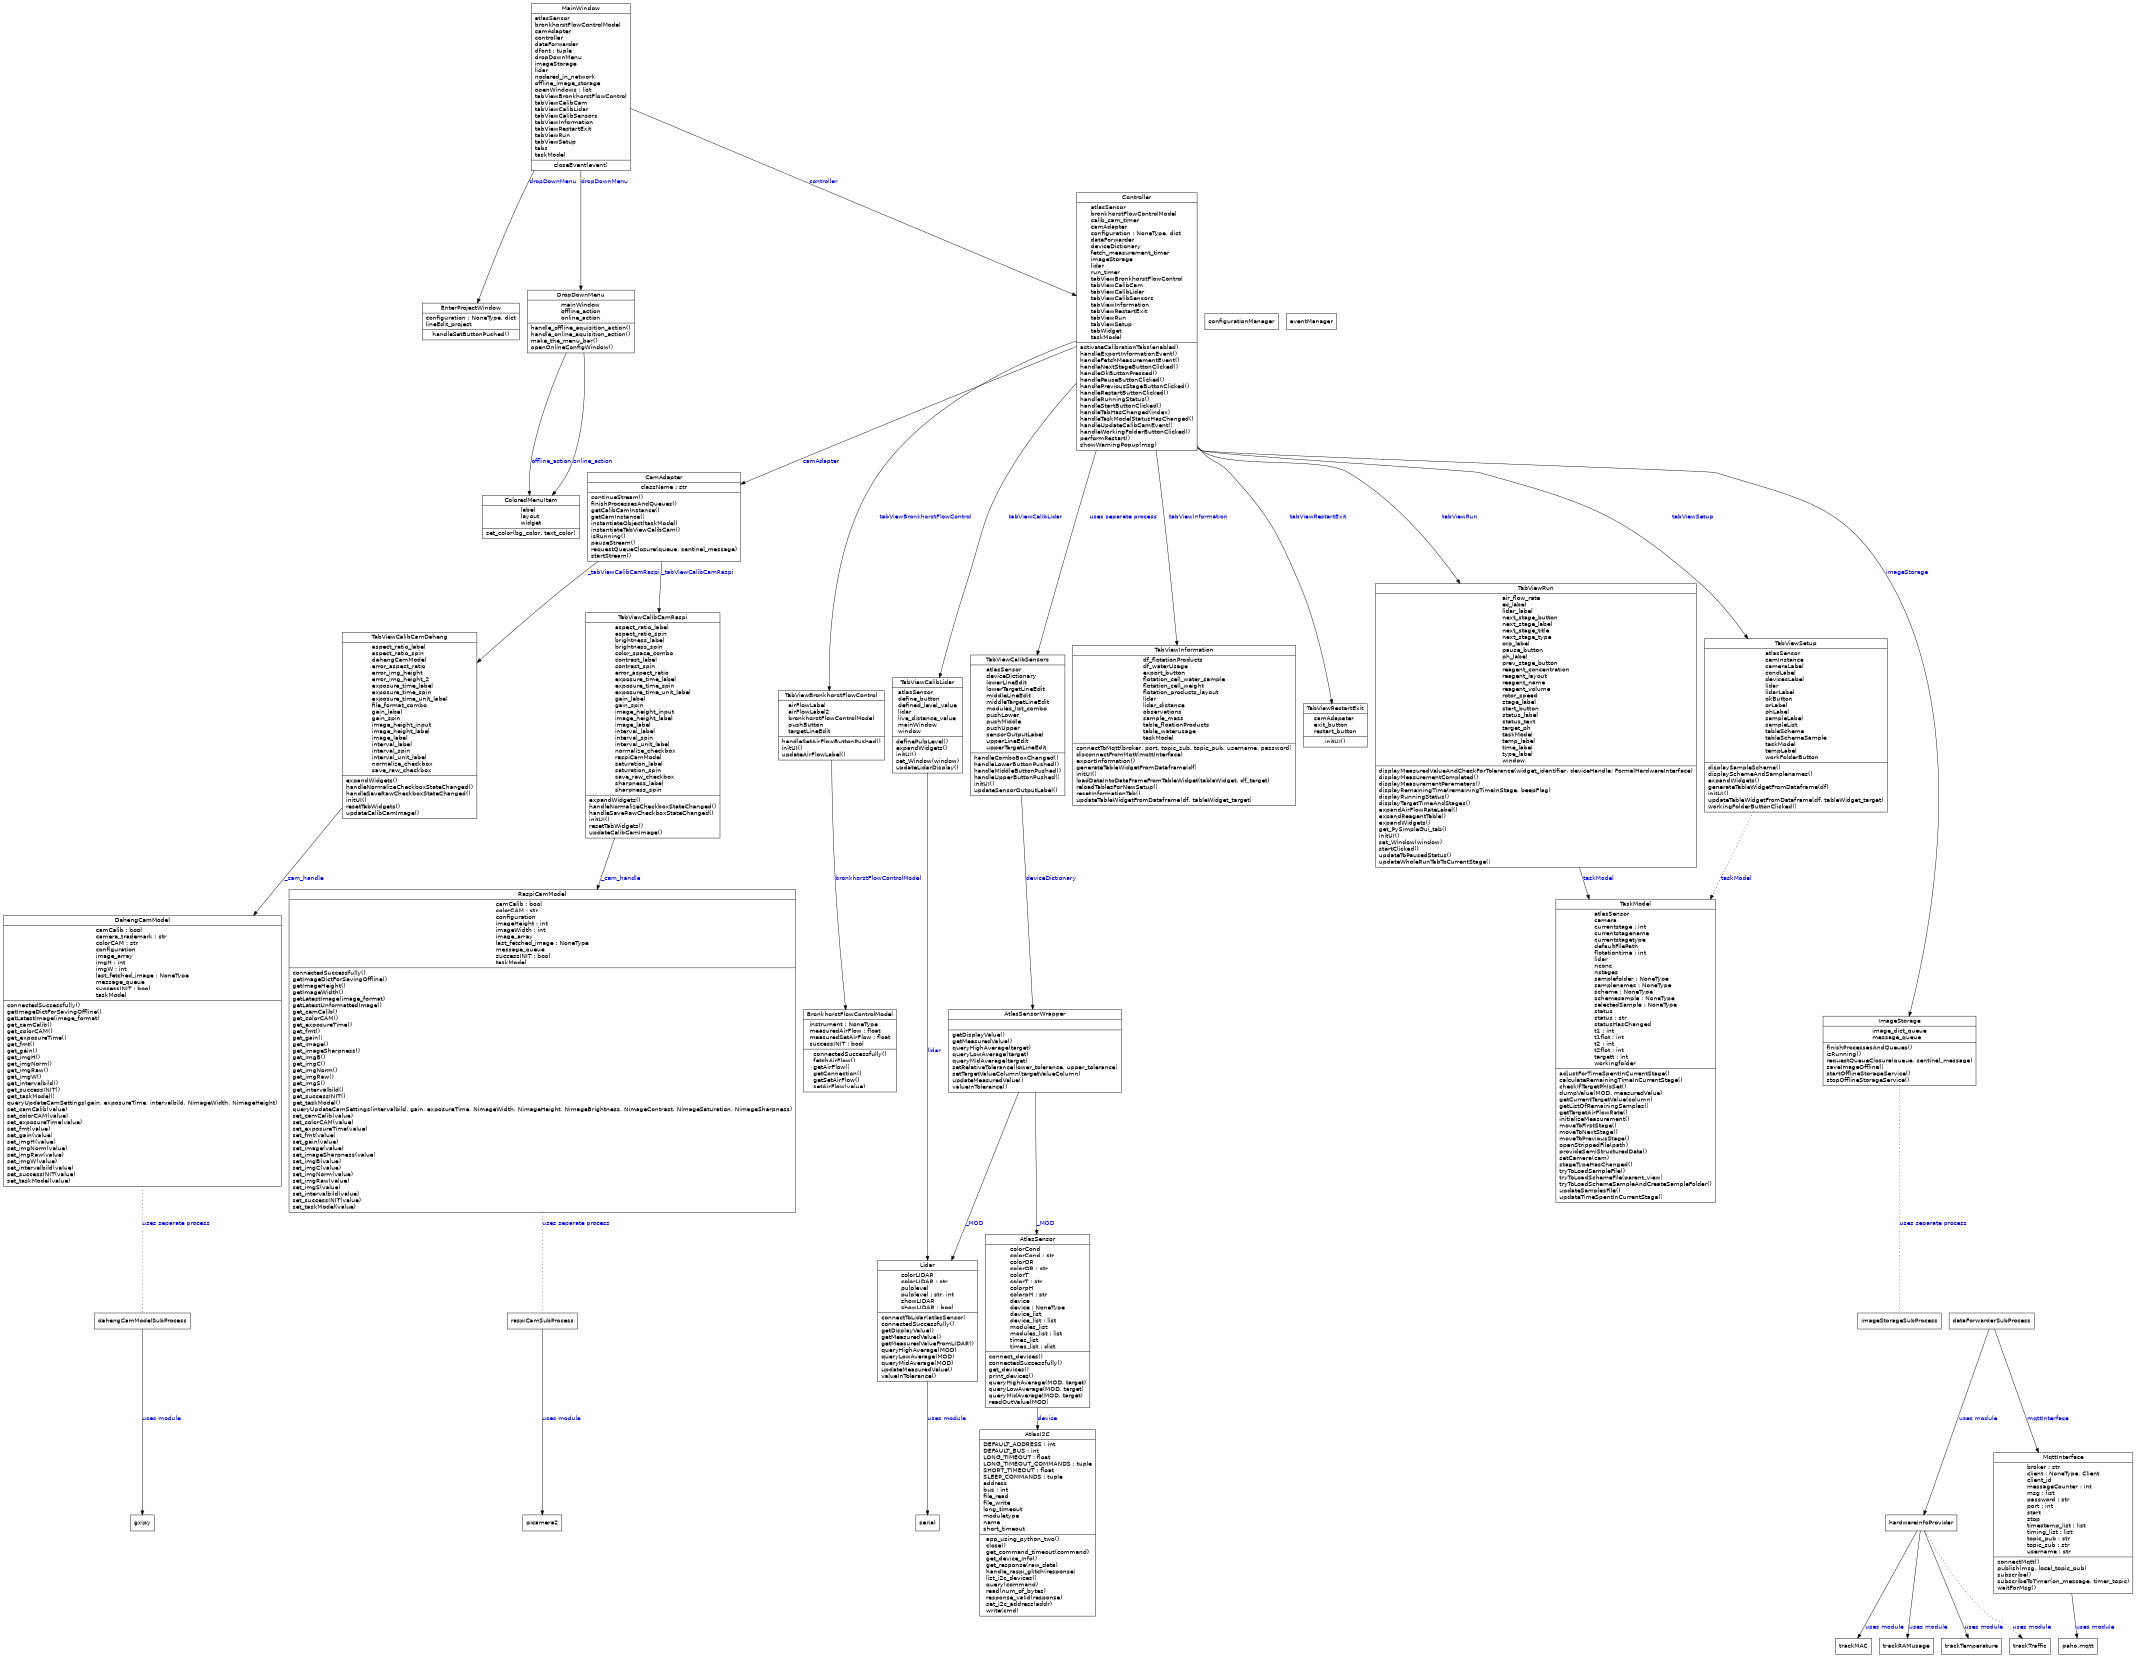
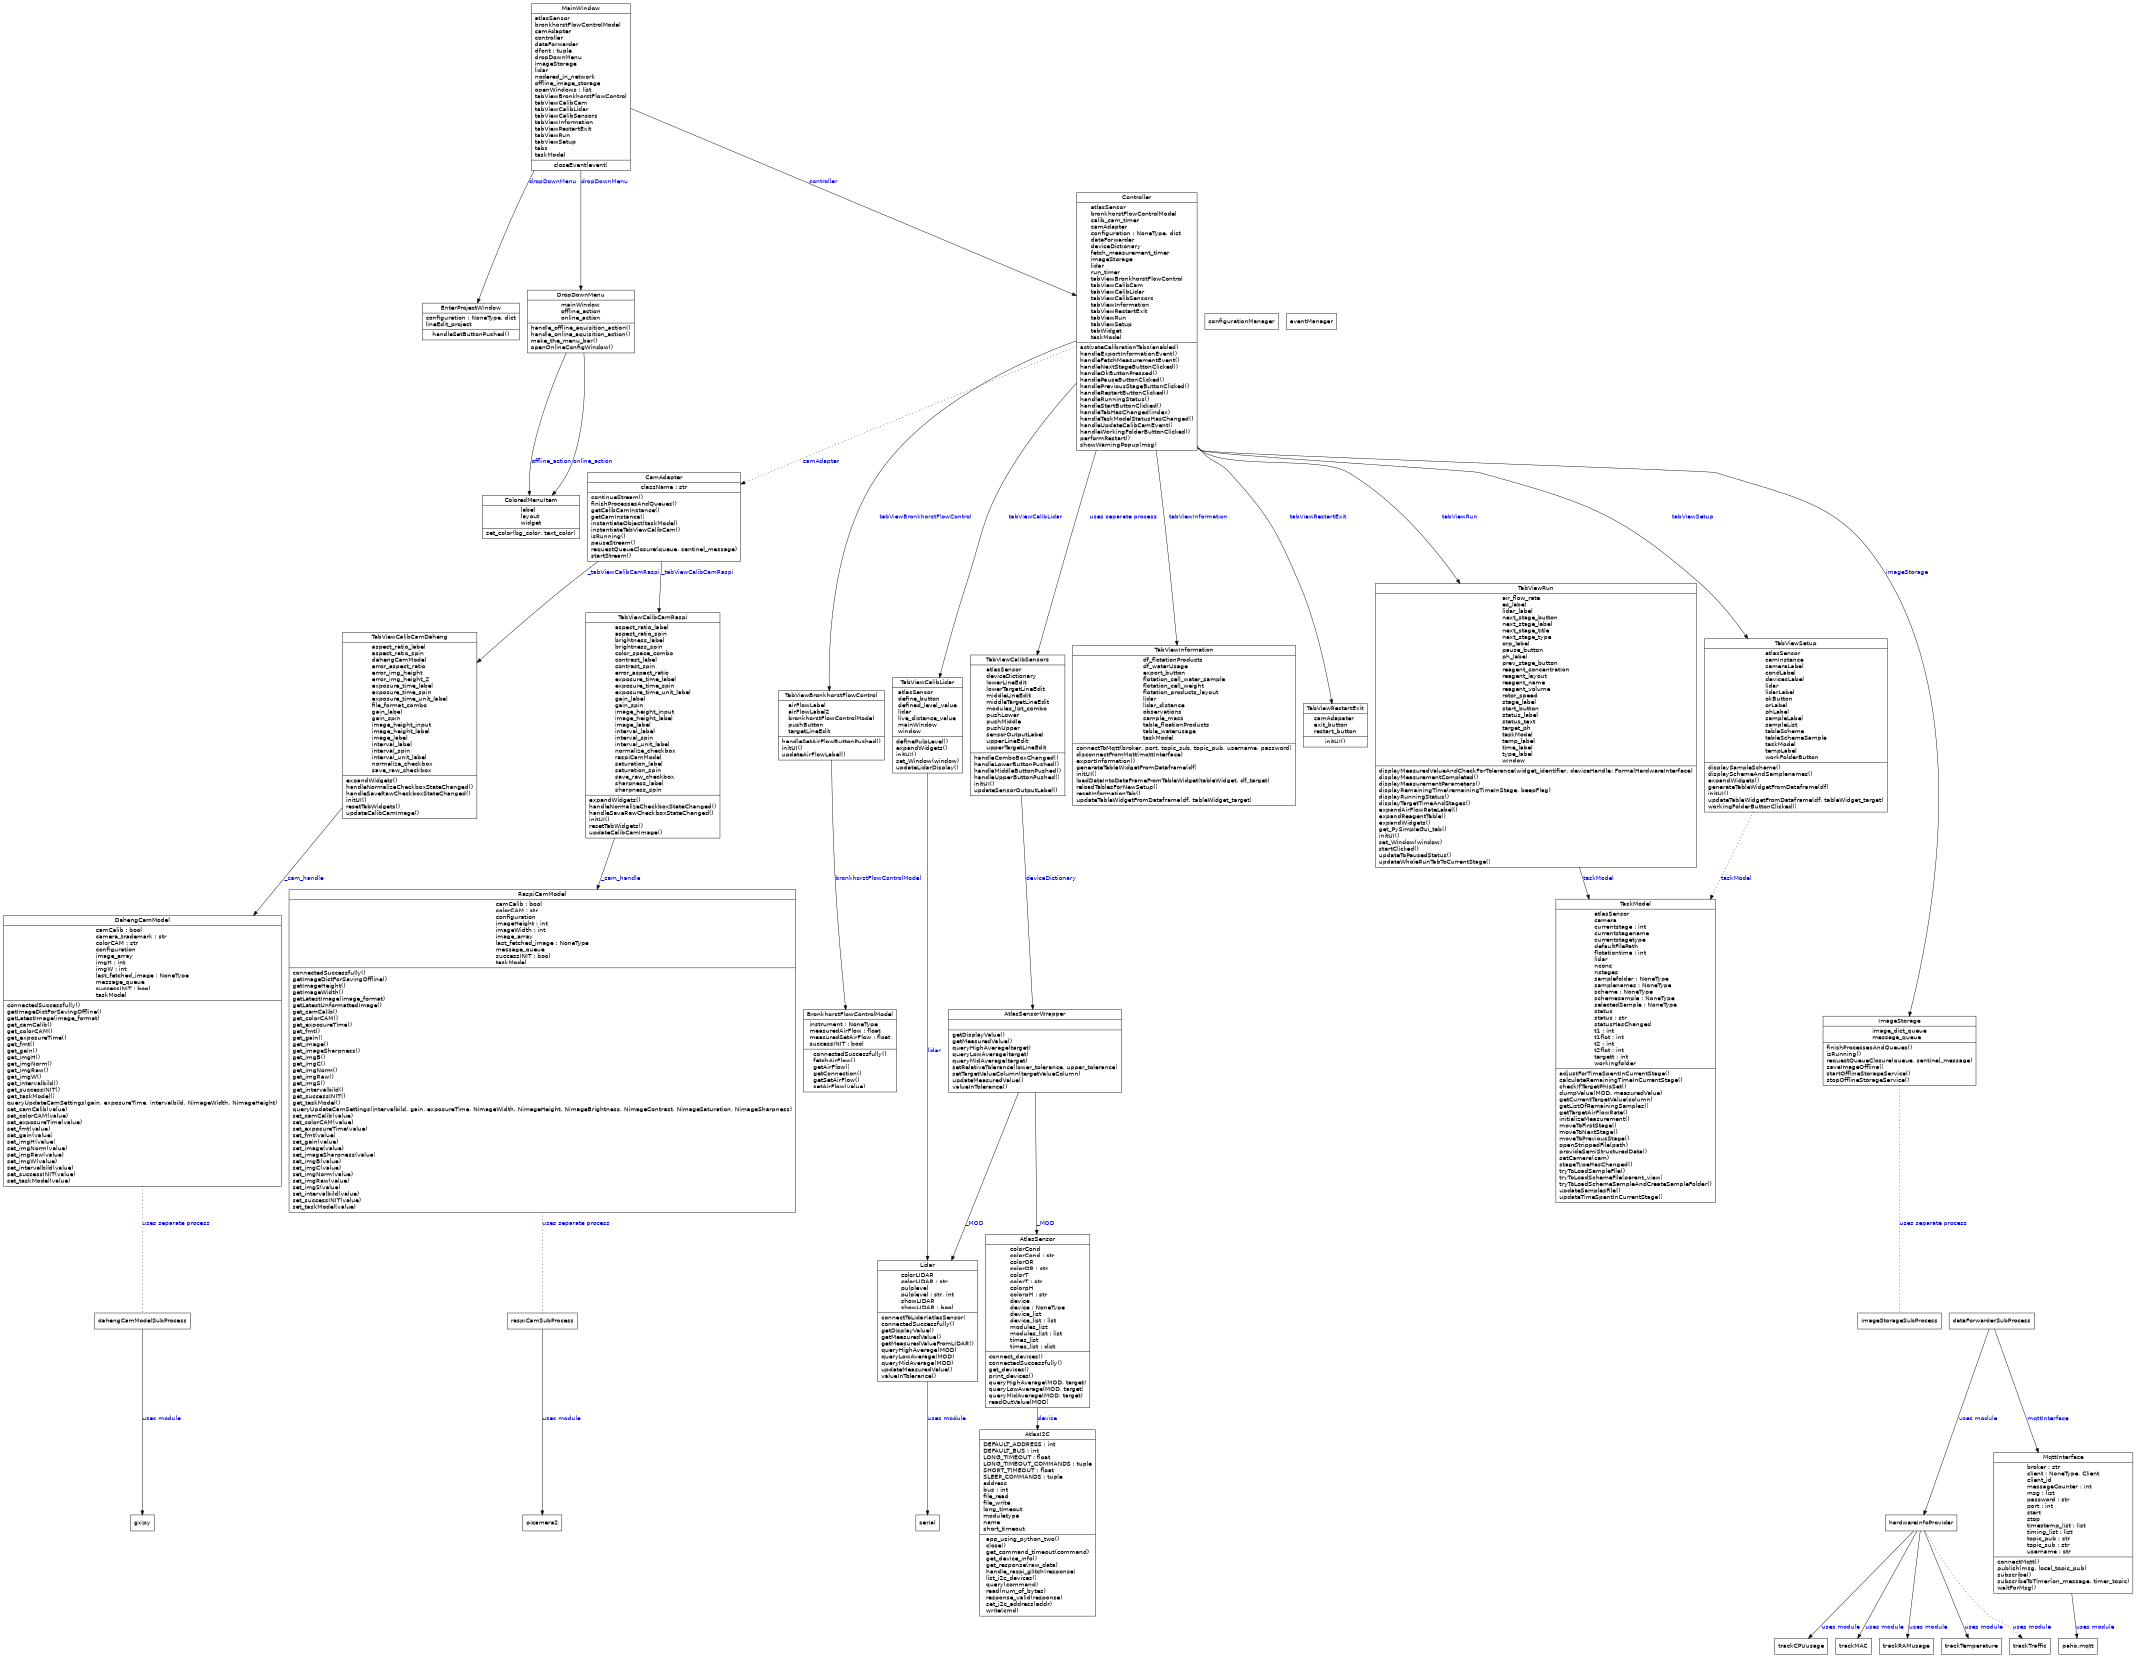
(910, 414) -> (910, 414)
none -> (1801, 1646)
